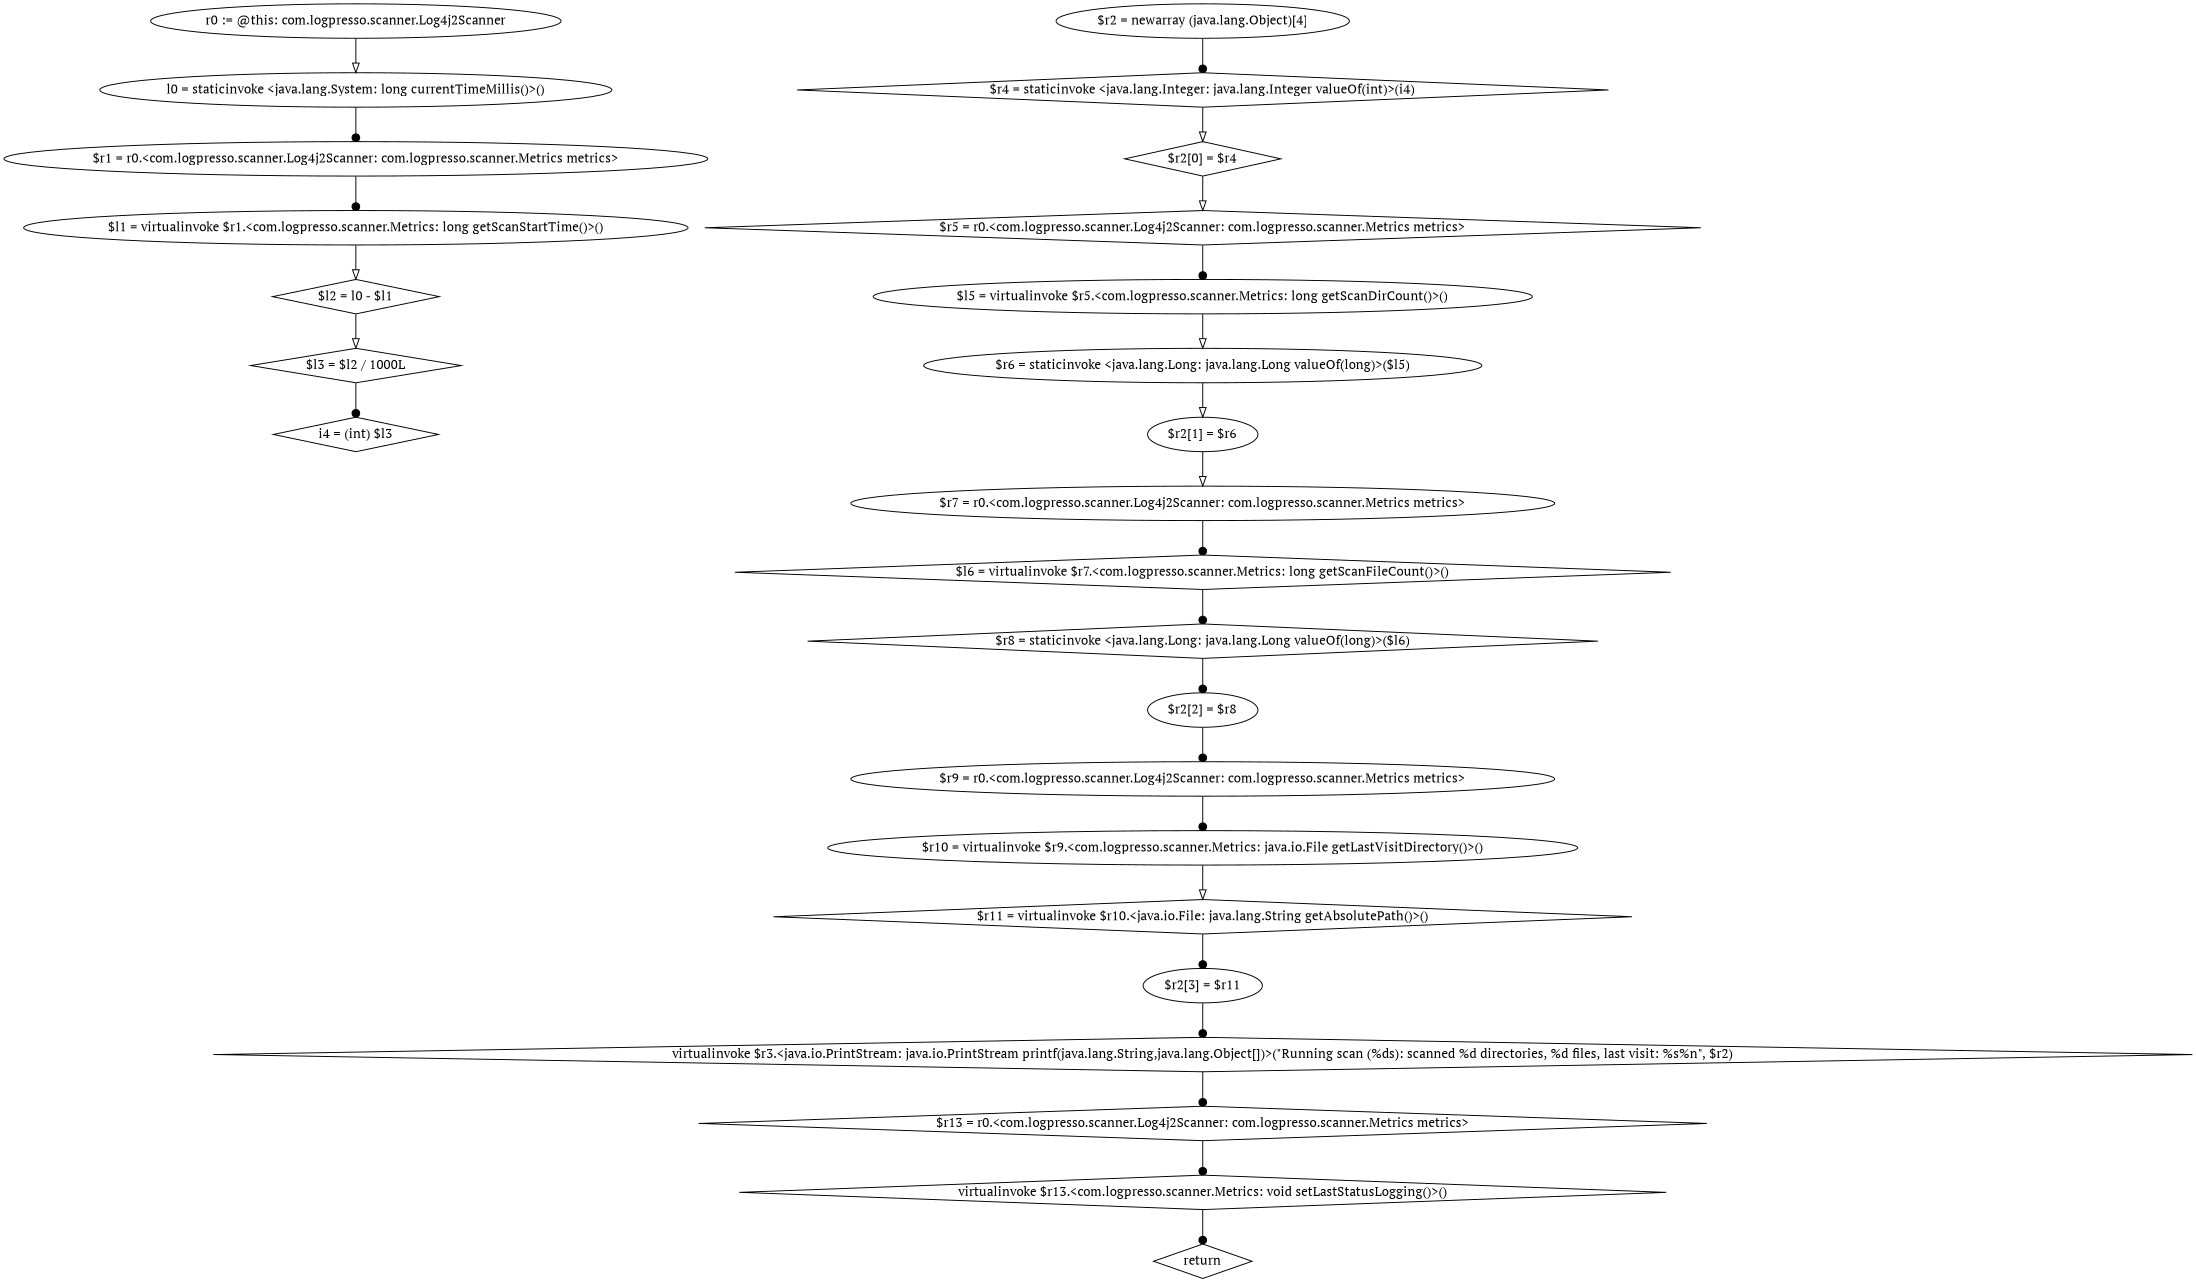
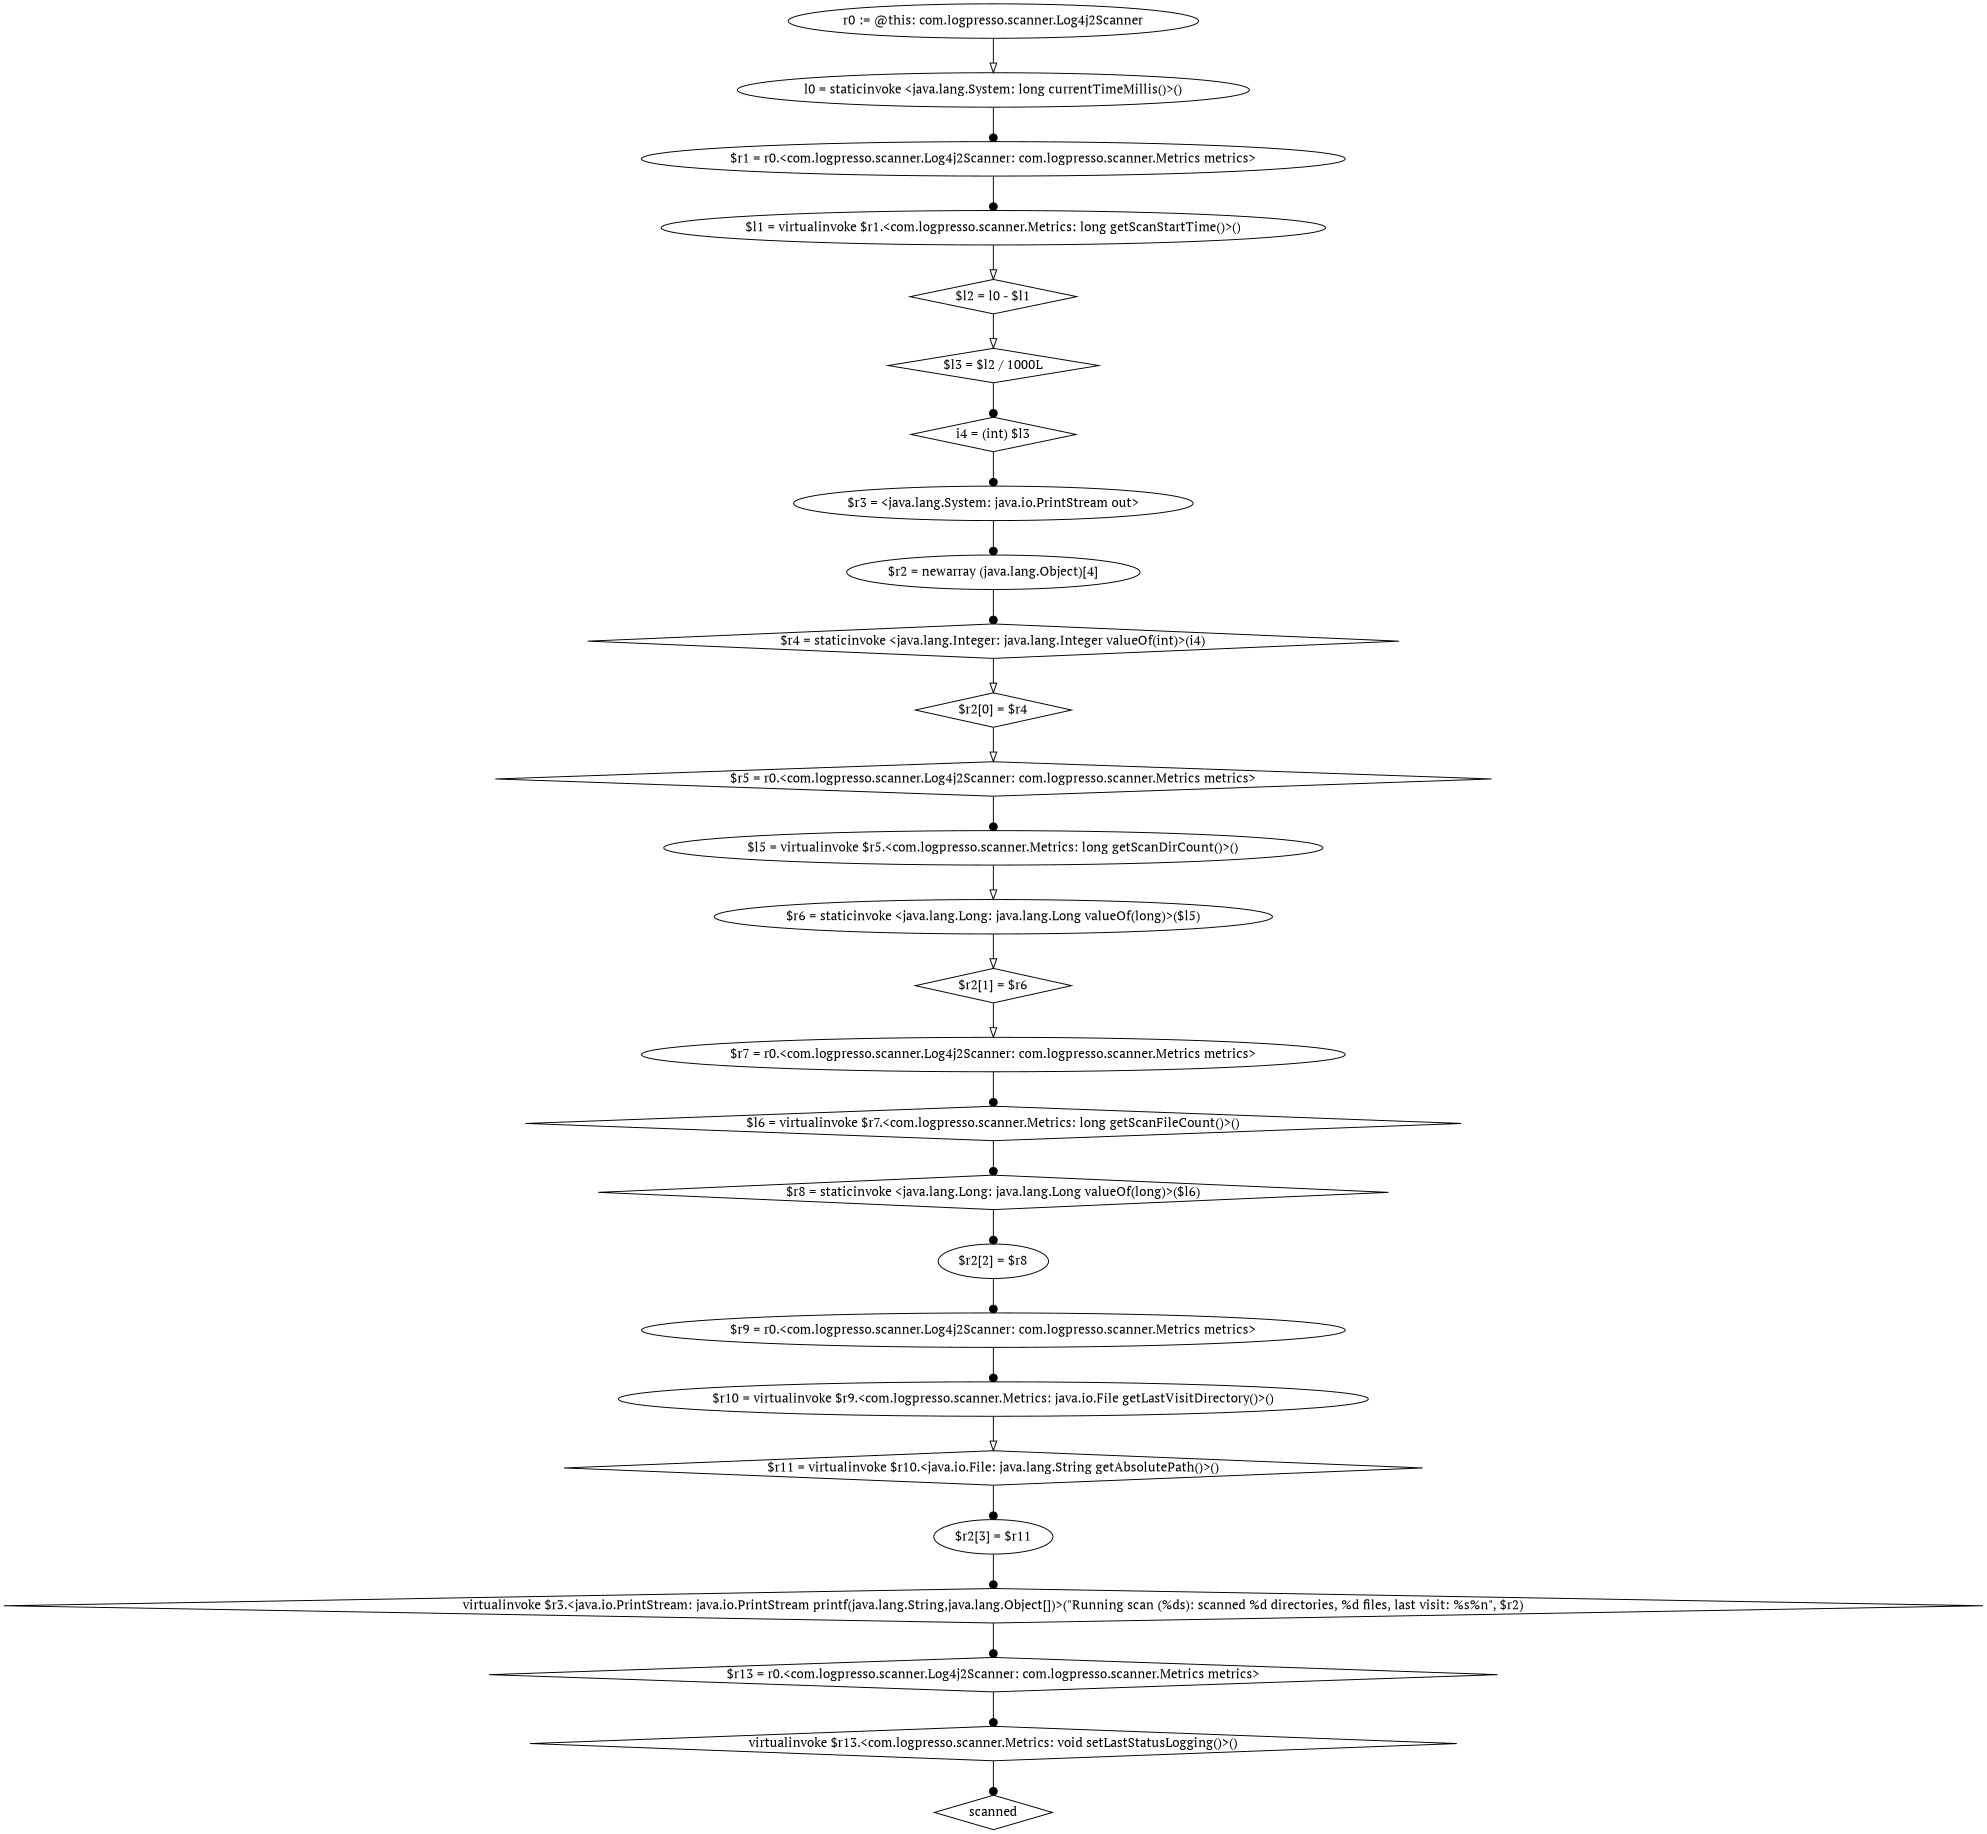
(1203, 434) -> (993, 986)
none -> (993, 503)
(1203, 1261) -> (993, 1812)
